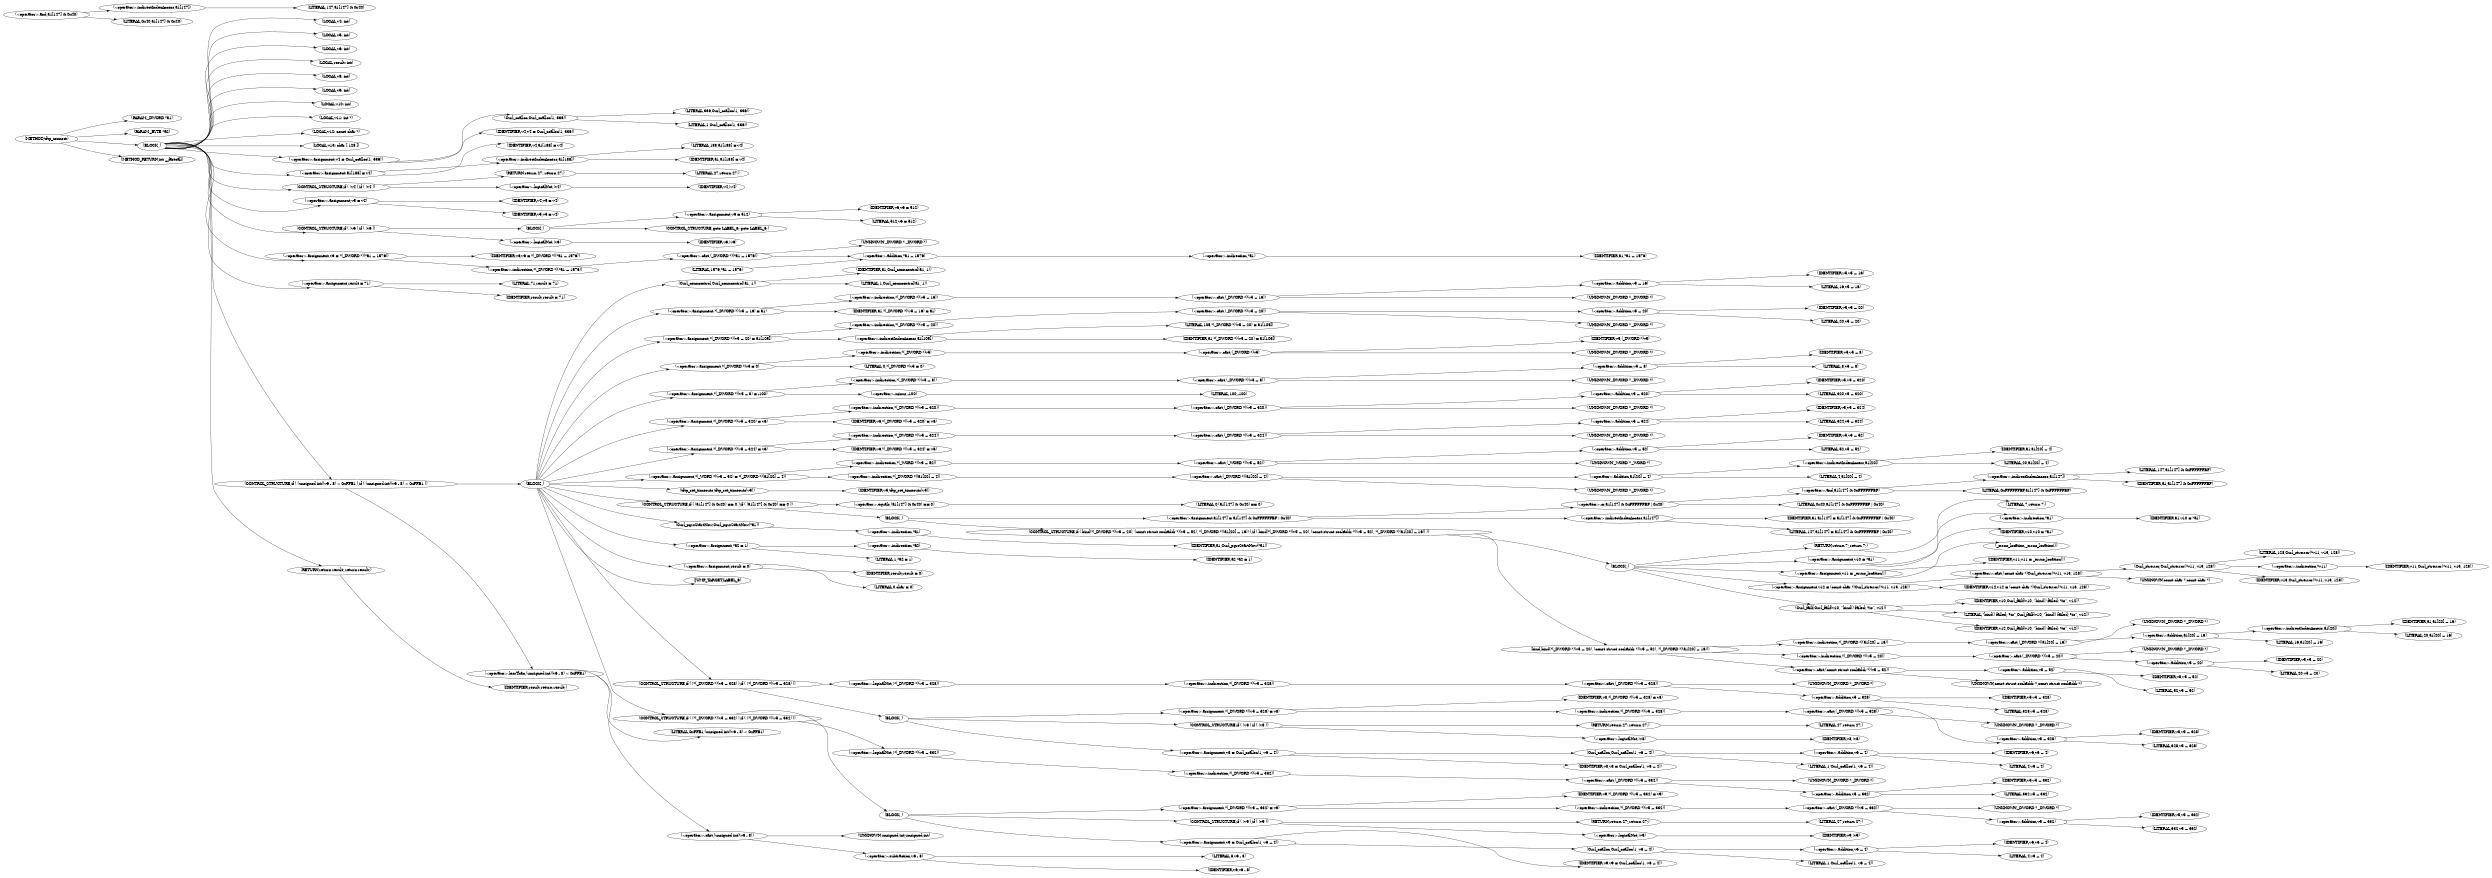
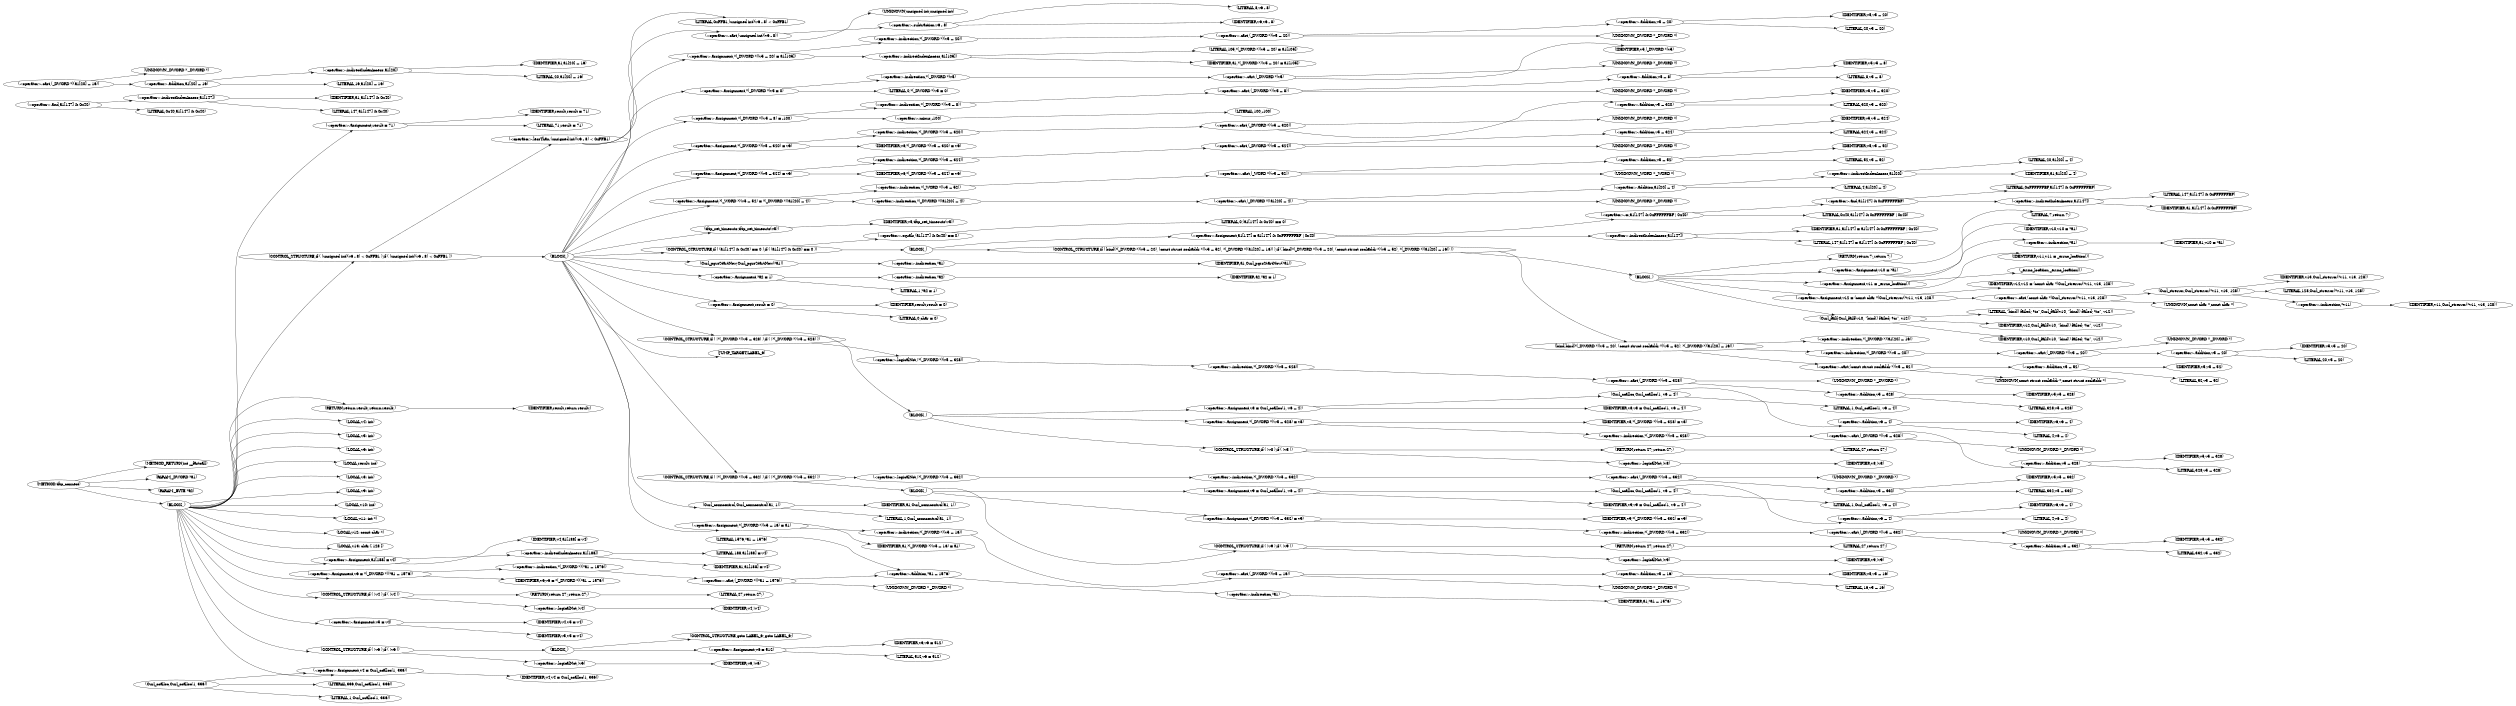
none -> (360, 98)
(462, 139) -> (254, 676)
(1937, 643) -> none
